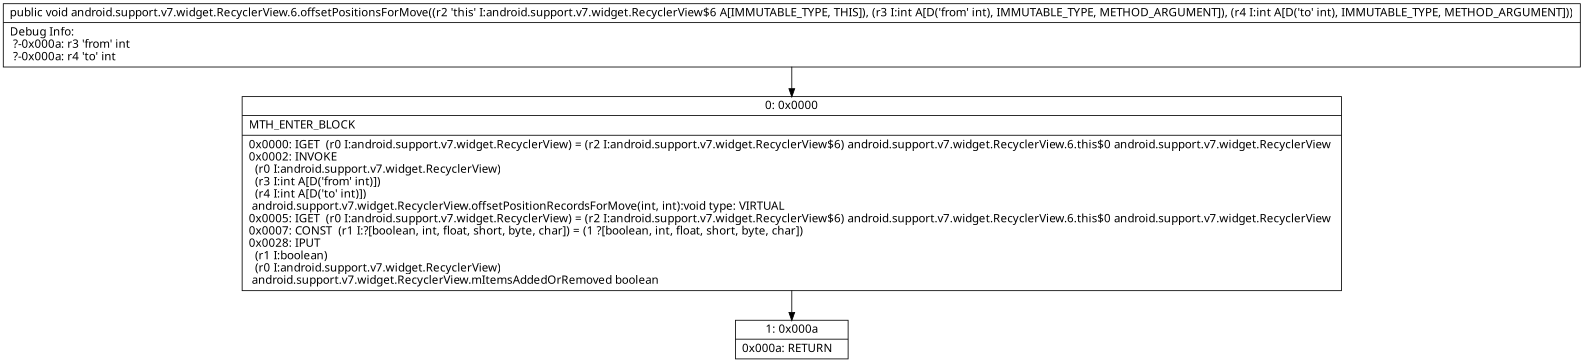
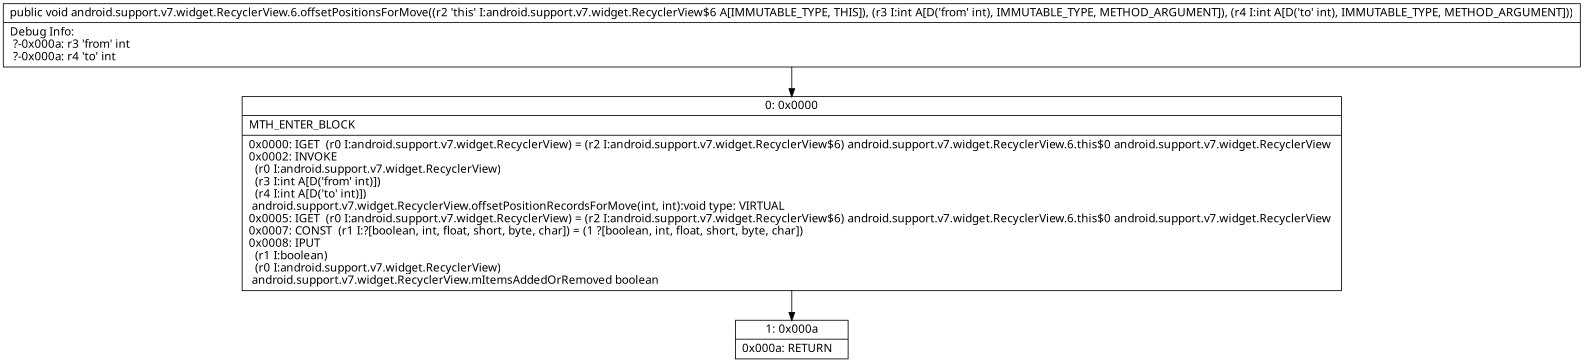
(288, 243) -> (288, 243)
